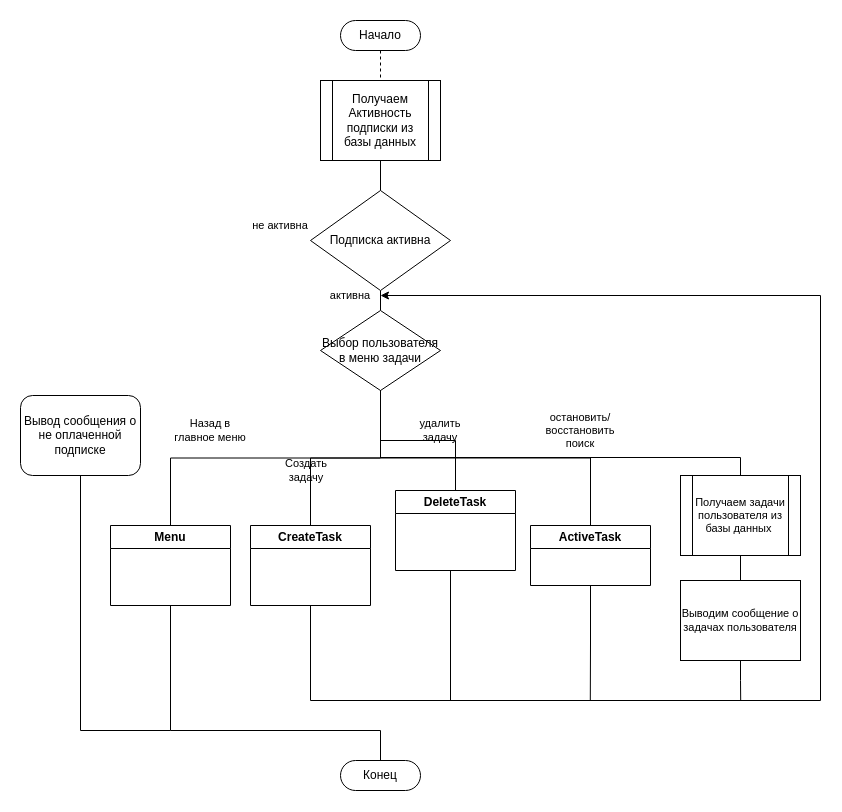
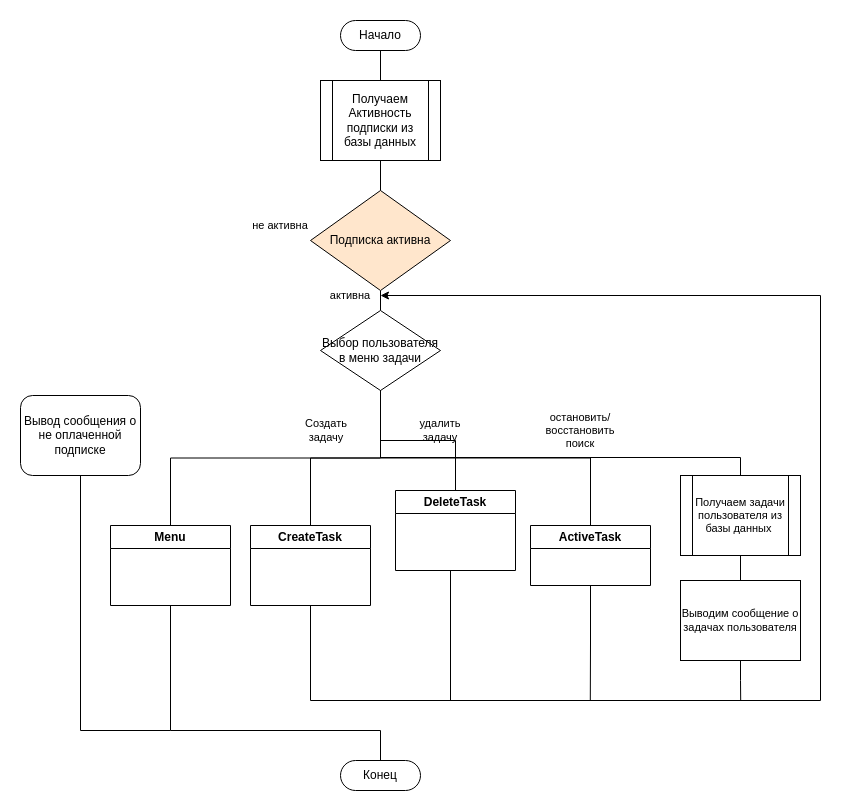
(381, 66) -> (381, 66)
(381, 241) -> (381, 241)
(211, 431) -> none
(307, 471) -> (327, 431)
